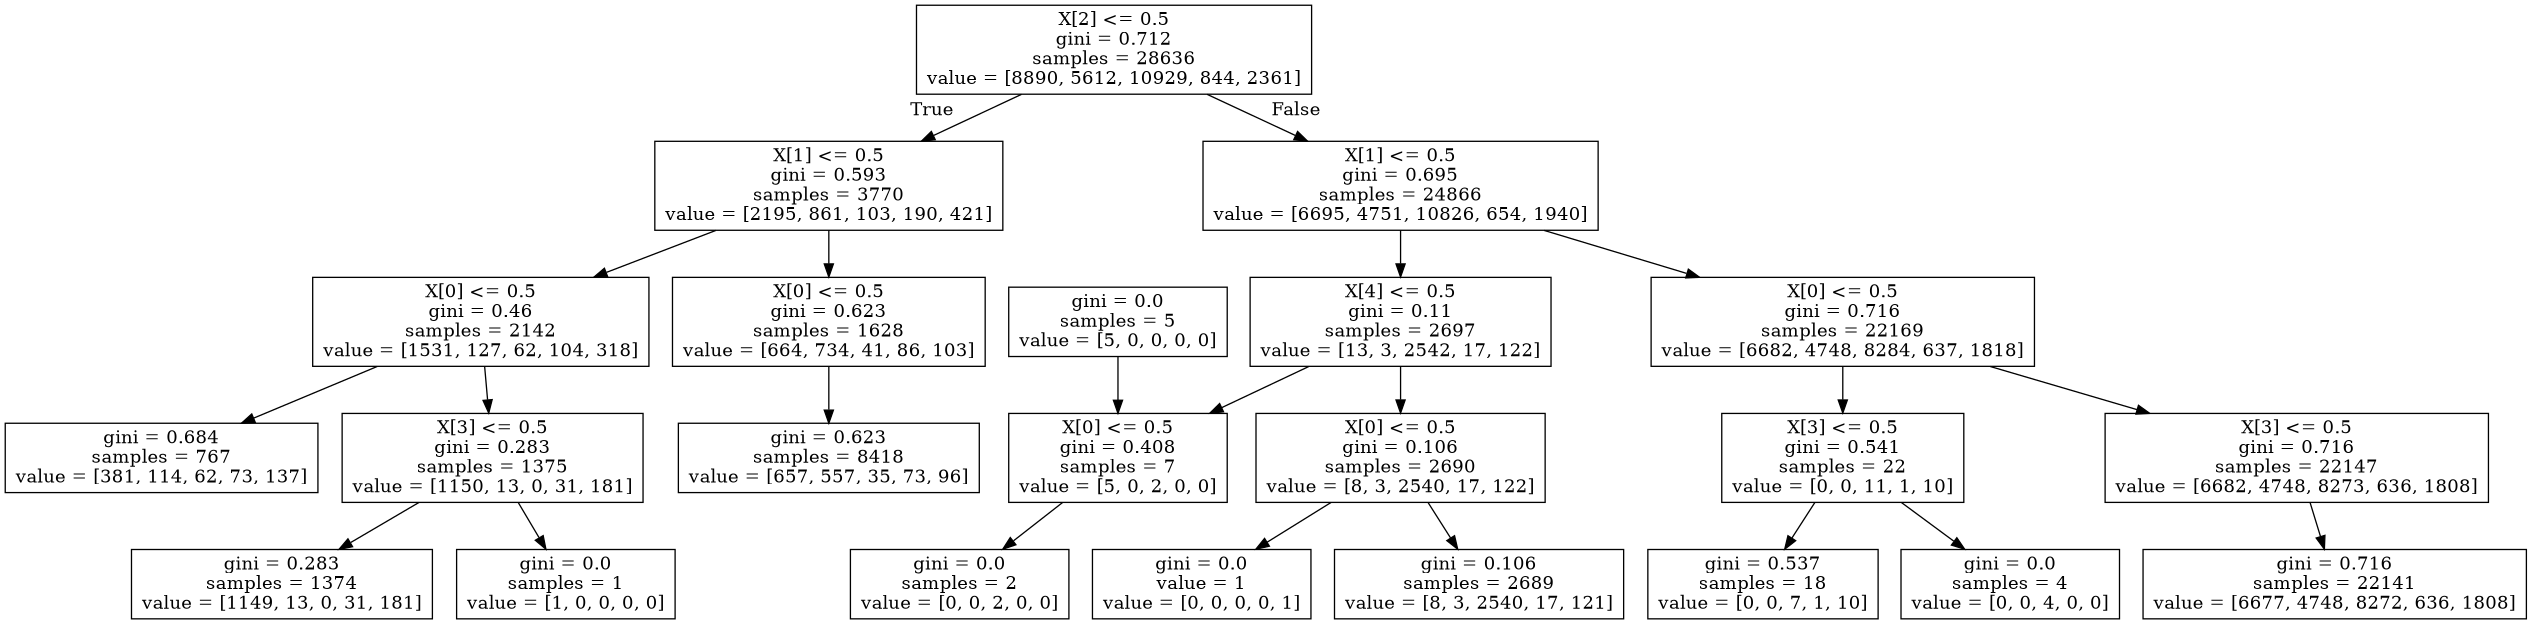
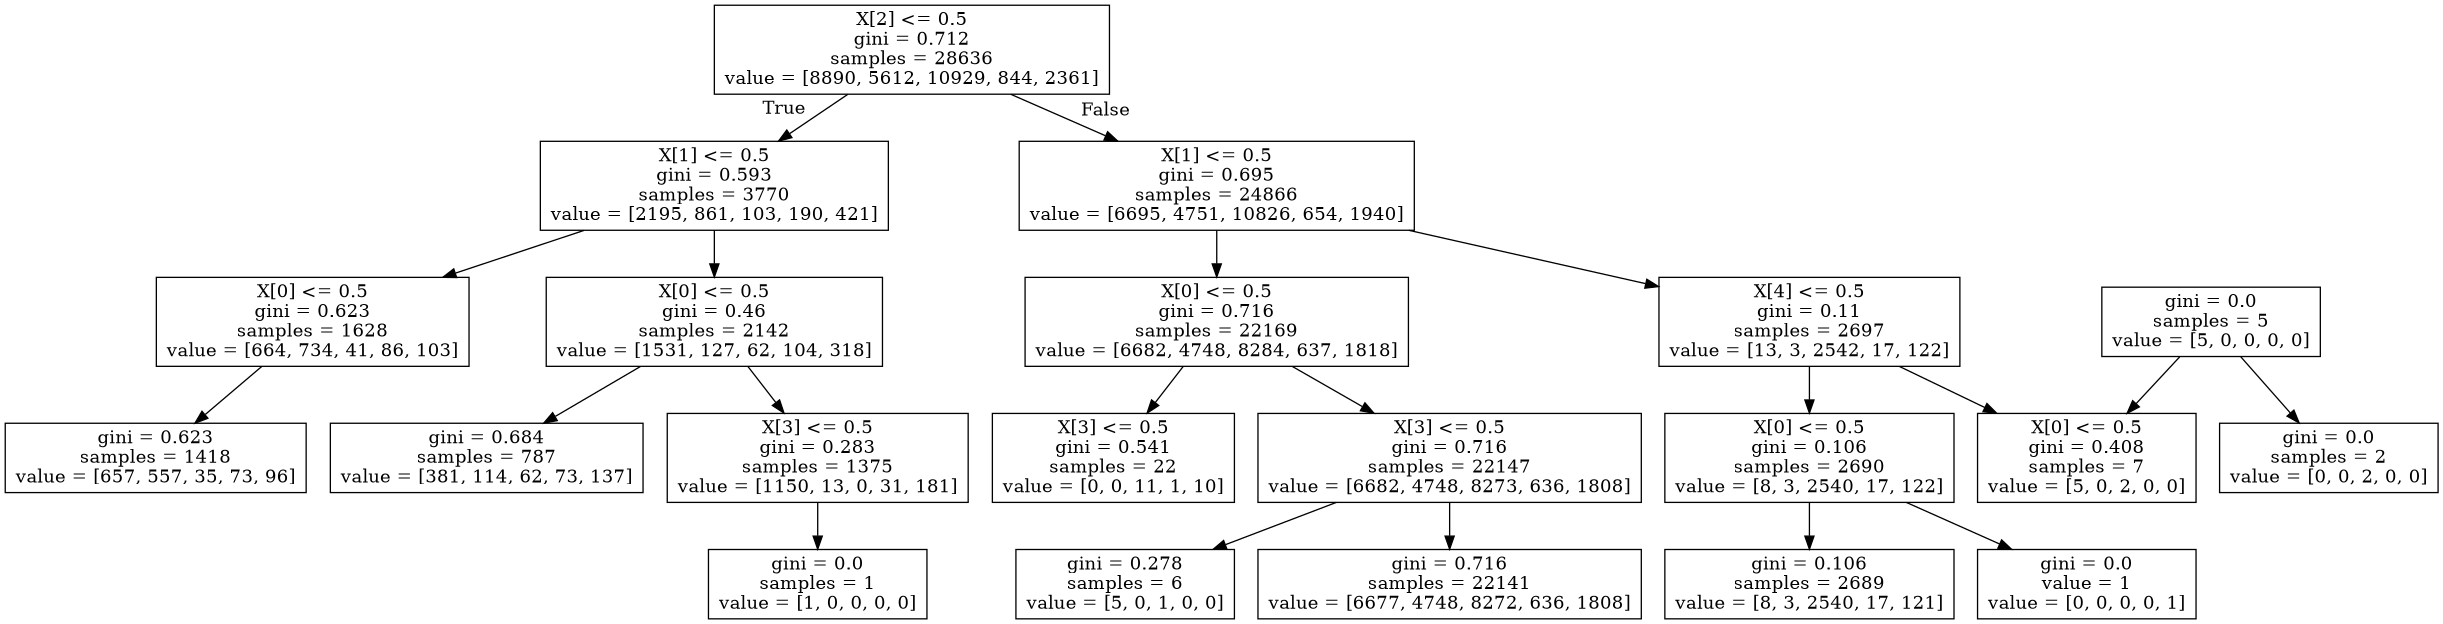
(162, 458) -> (487, 458)
(829, 458) -> (156, 458)
(1038, 522) -> (2266, 385)
(282, 584) -> none
none -> (1125, 584)
(1763, 584) -> none
(2010, 584) -> none
